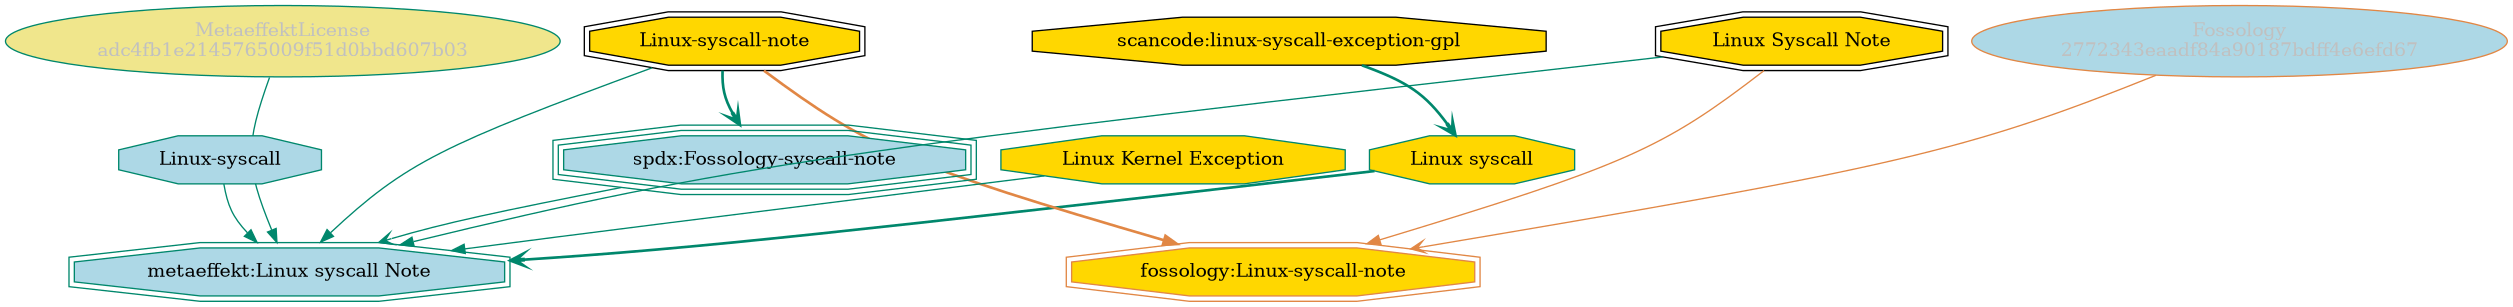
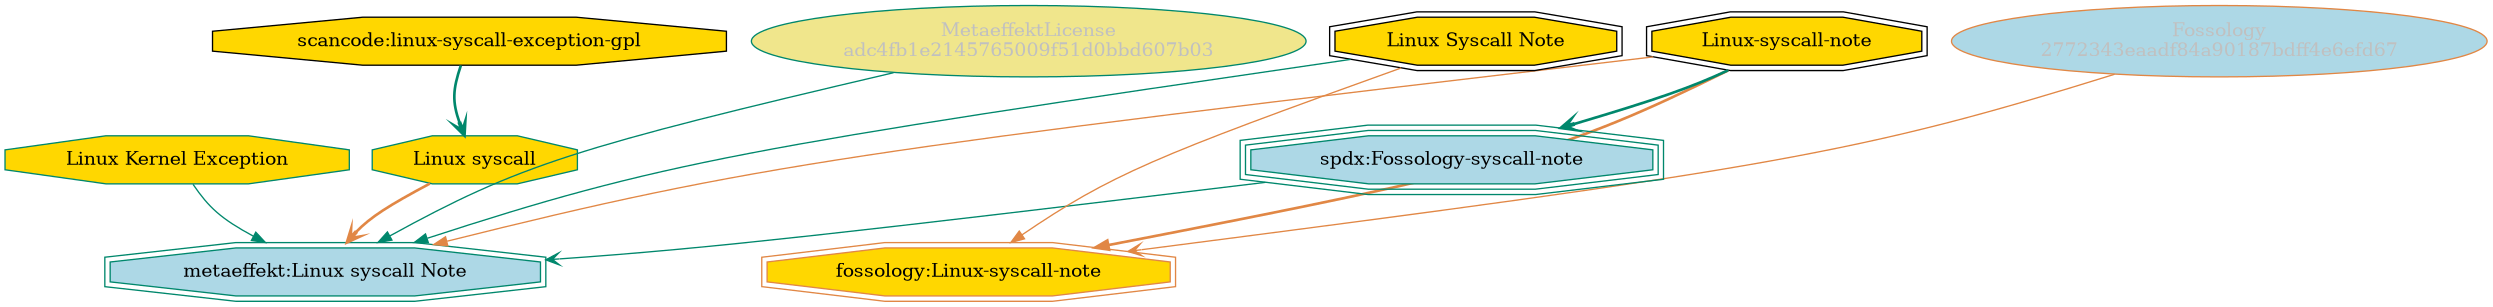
(482, 134) -> (1047, 130)
(220, 160) -> none
(950, 219) -> (391, 205)
